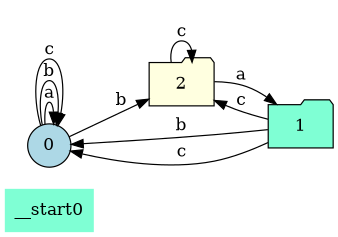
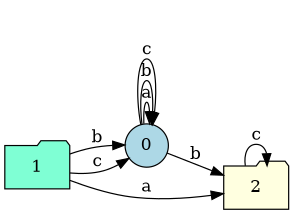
(242, 85) -> none
(241, 100) -> (147, 187)
(49, 210) -> none
